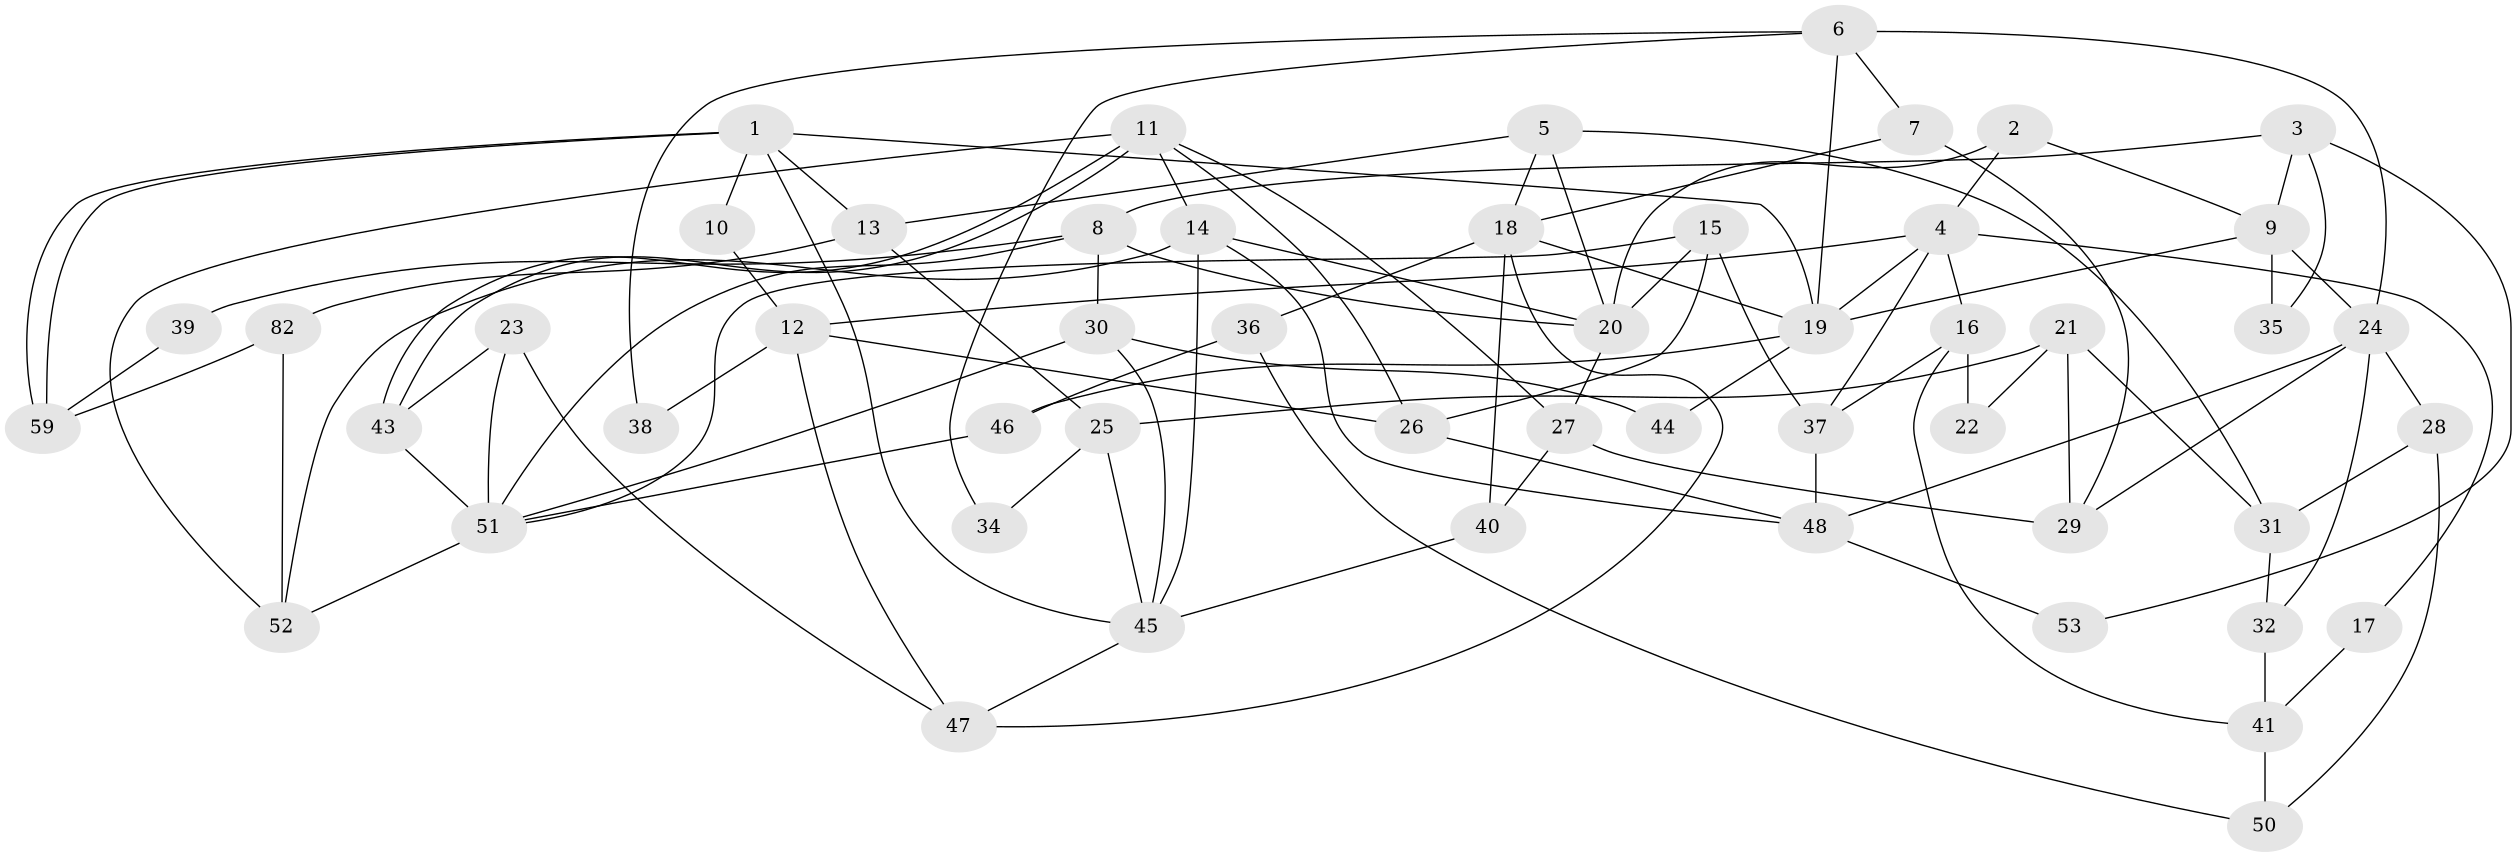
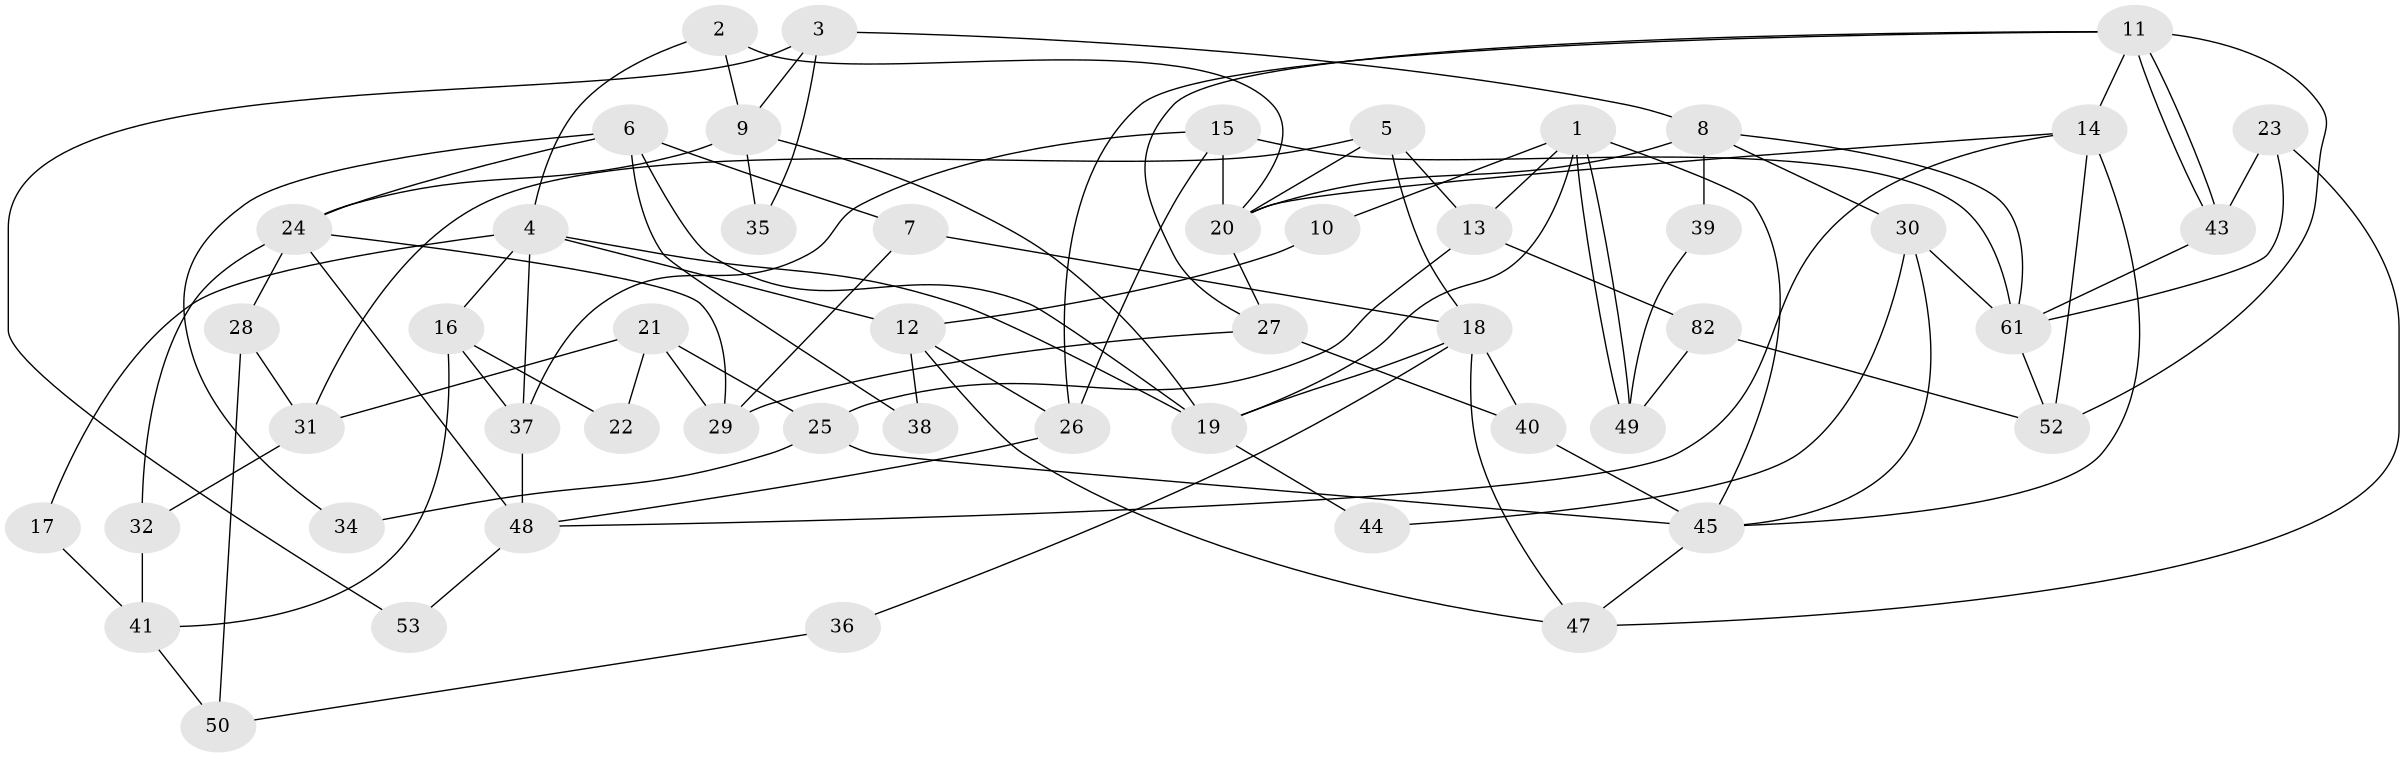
(43, 428) -> (1628, 428)
(1003, 428) -> none
(489, 528) -> (2013, 329)
